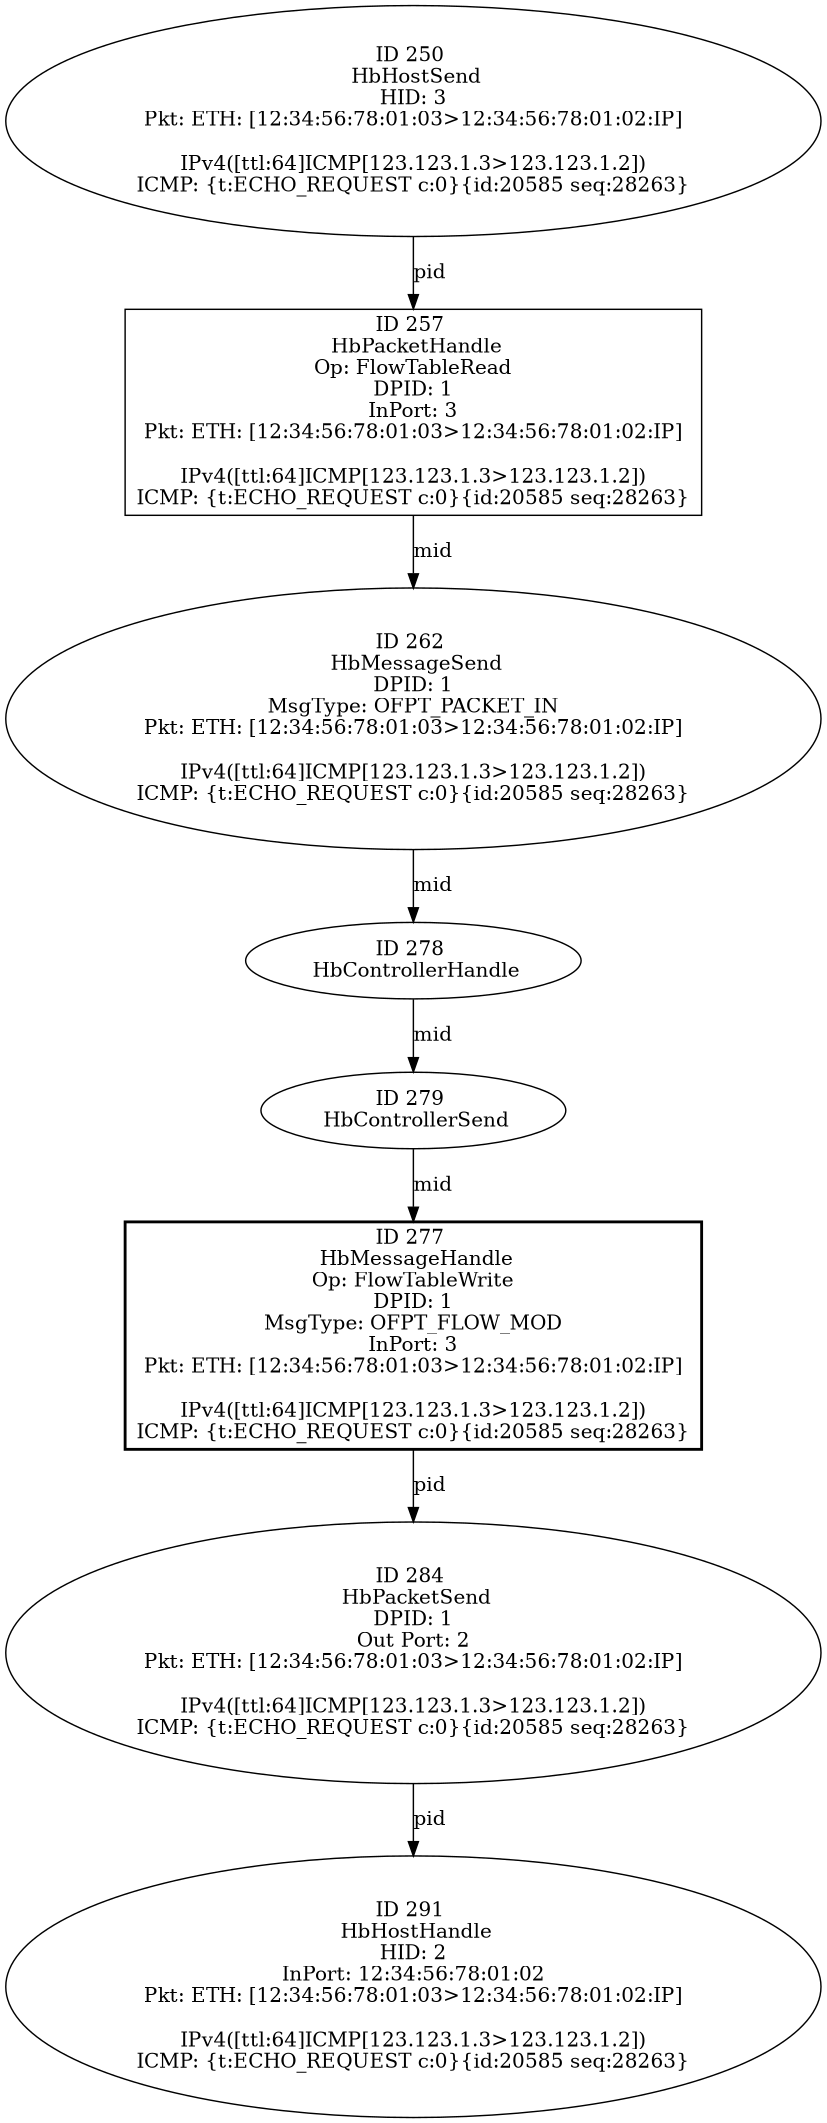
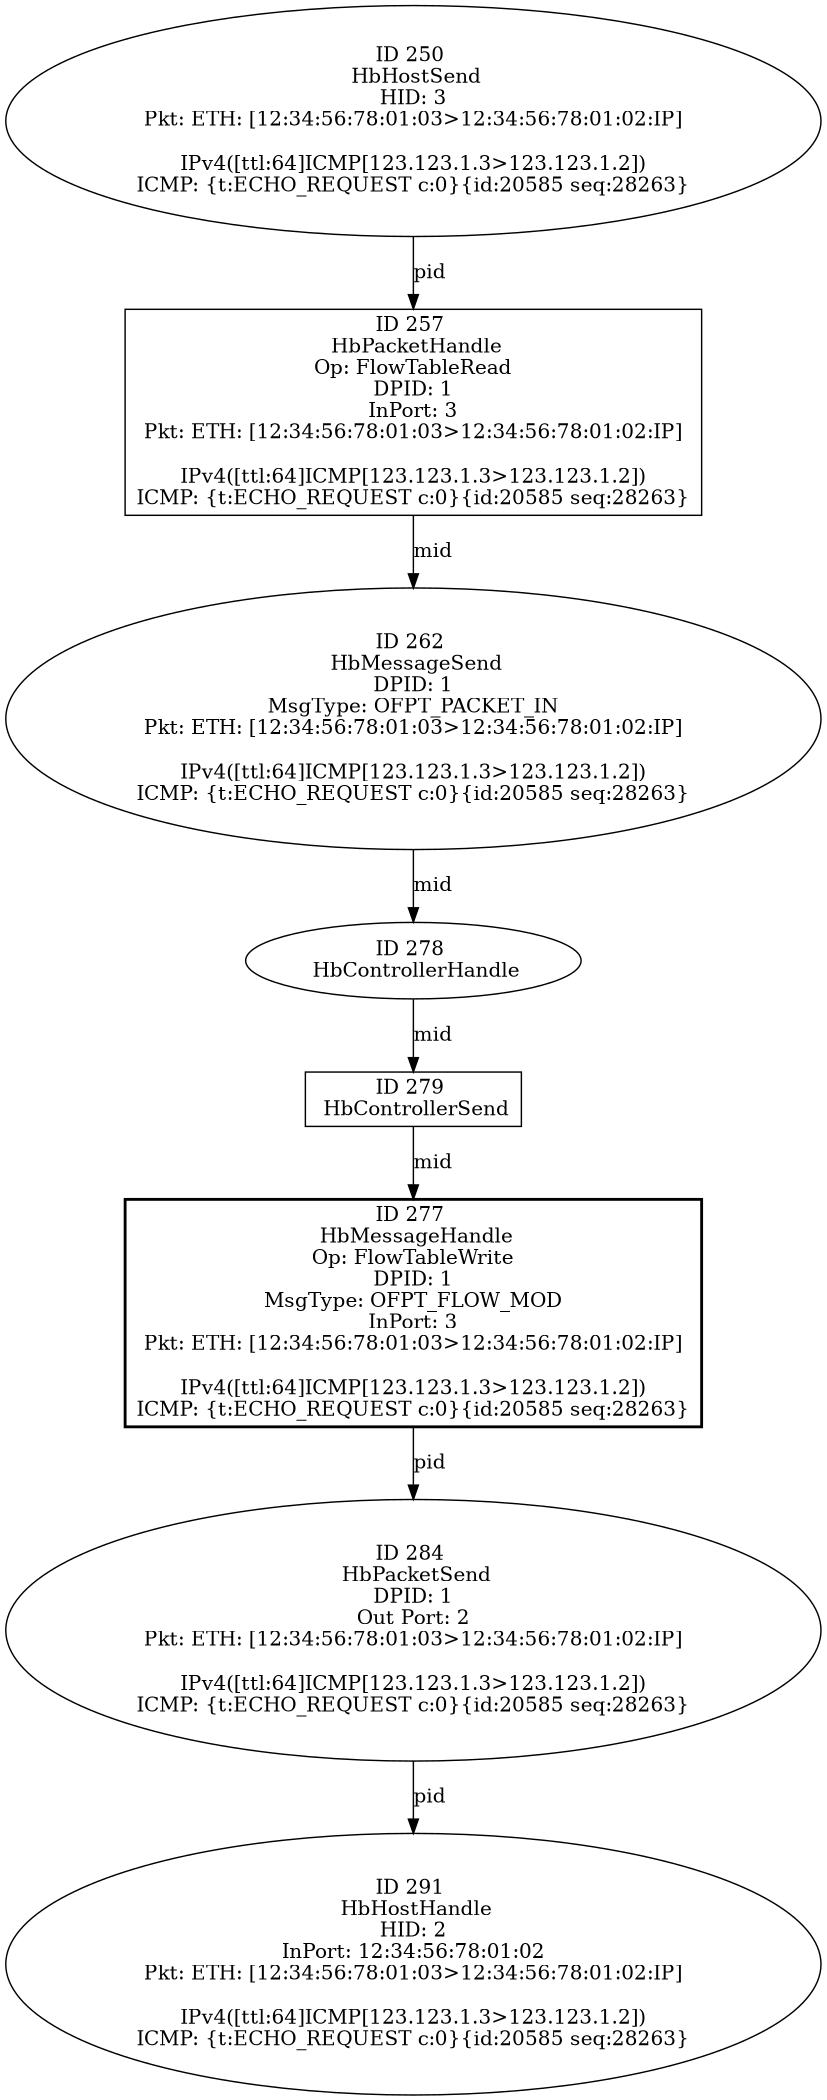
(413, 1110) -> (413, 1099)
